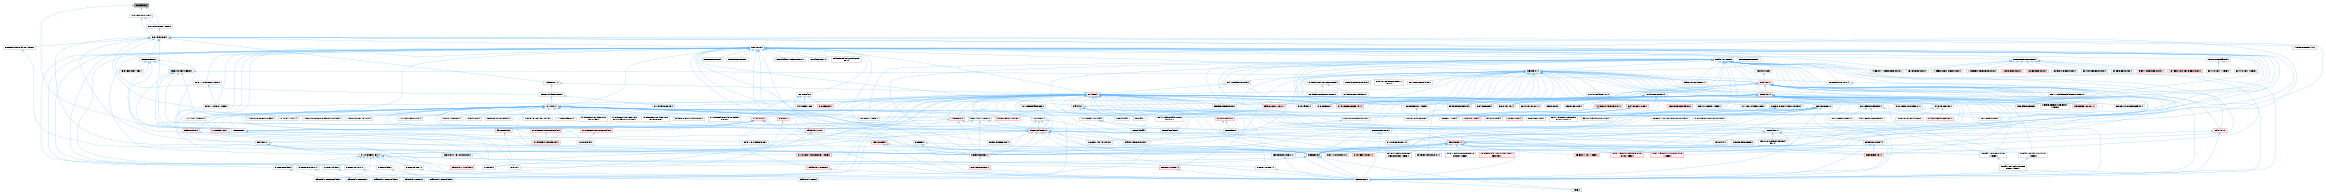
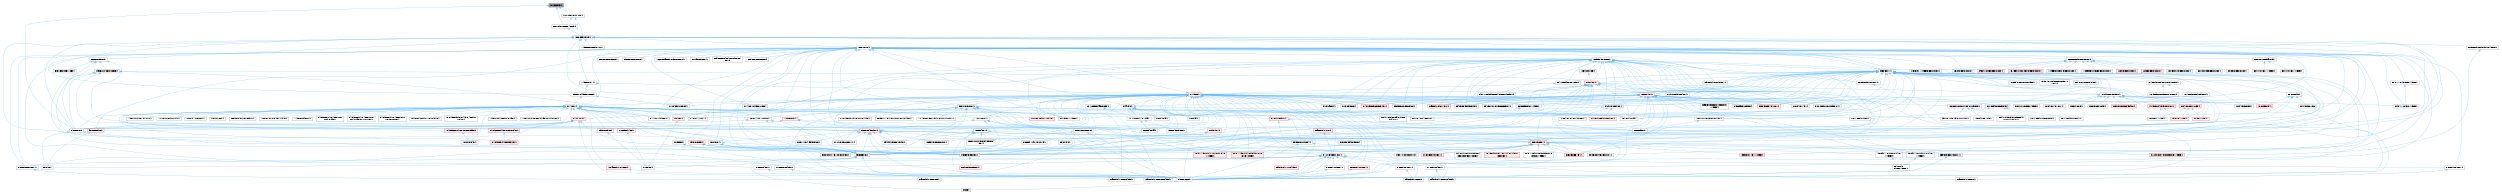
none -> (936, 119)
(2013, 168) -> (1901, 168)
